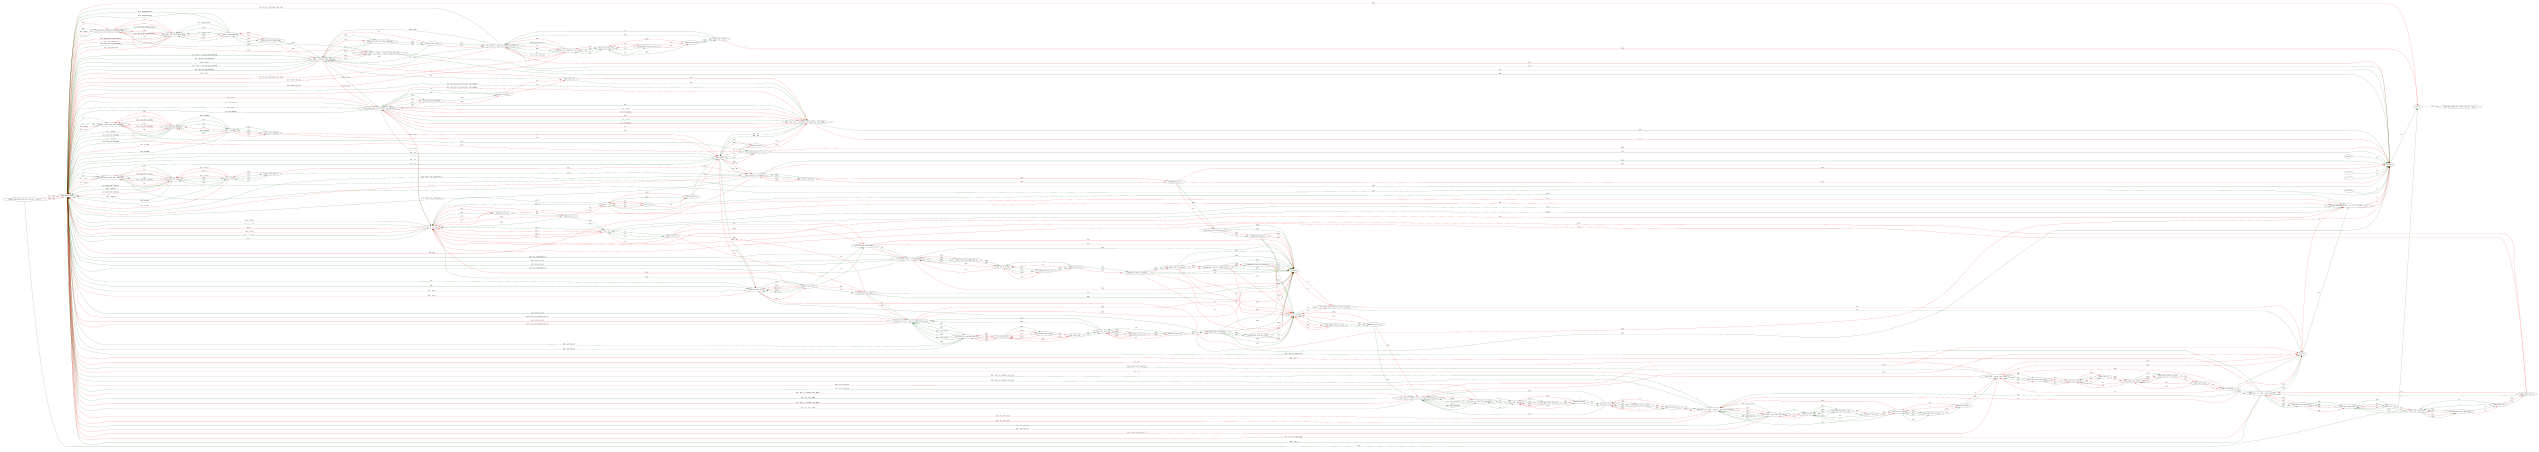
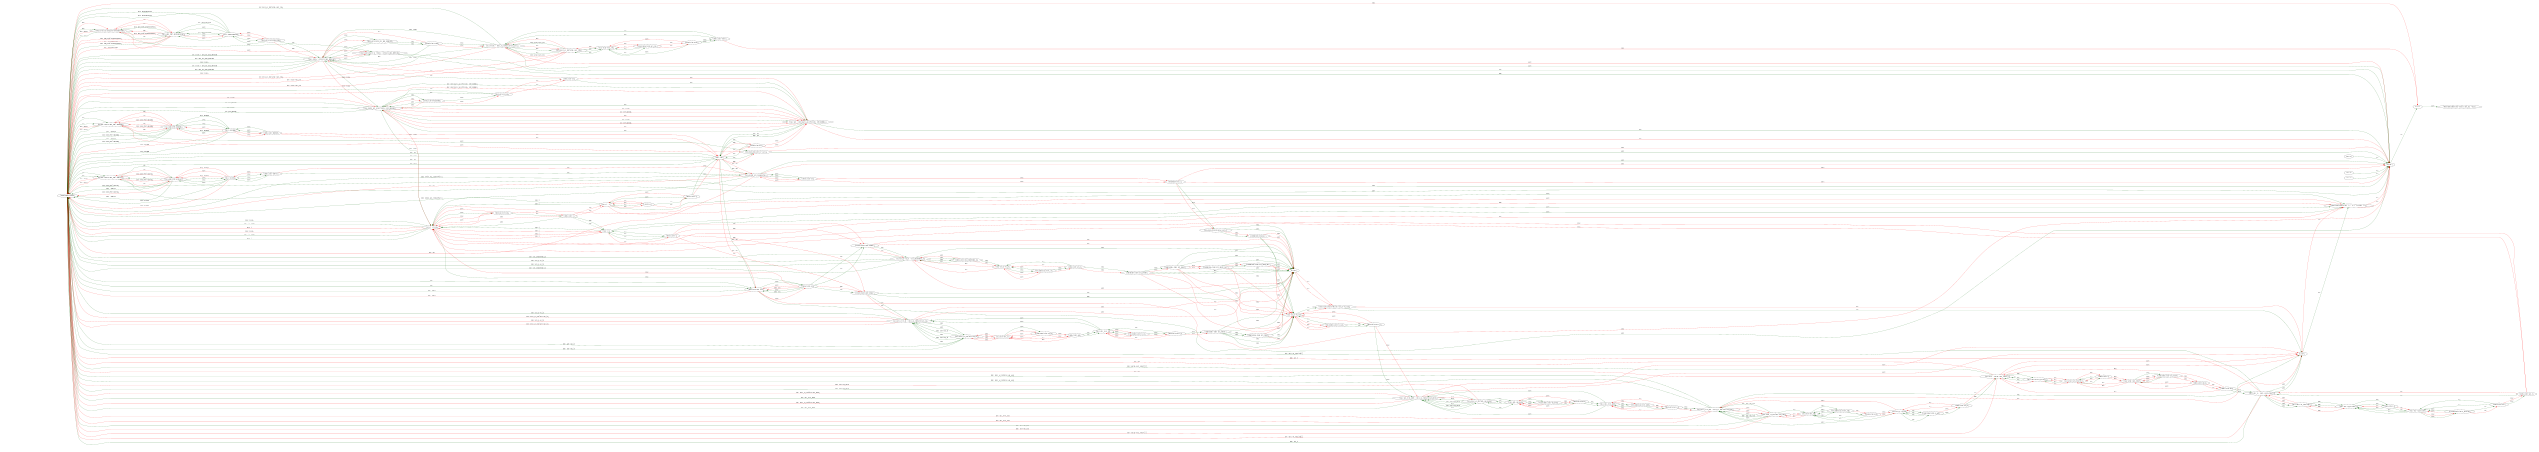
(2349, 191) -> none
(24, 199) -> none
